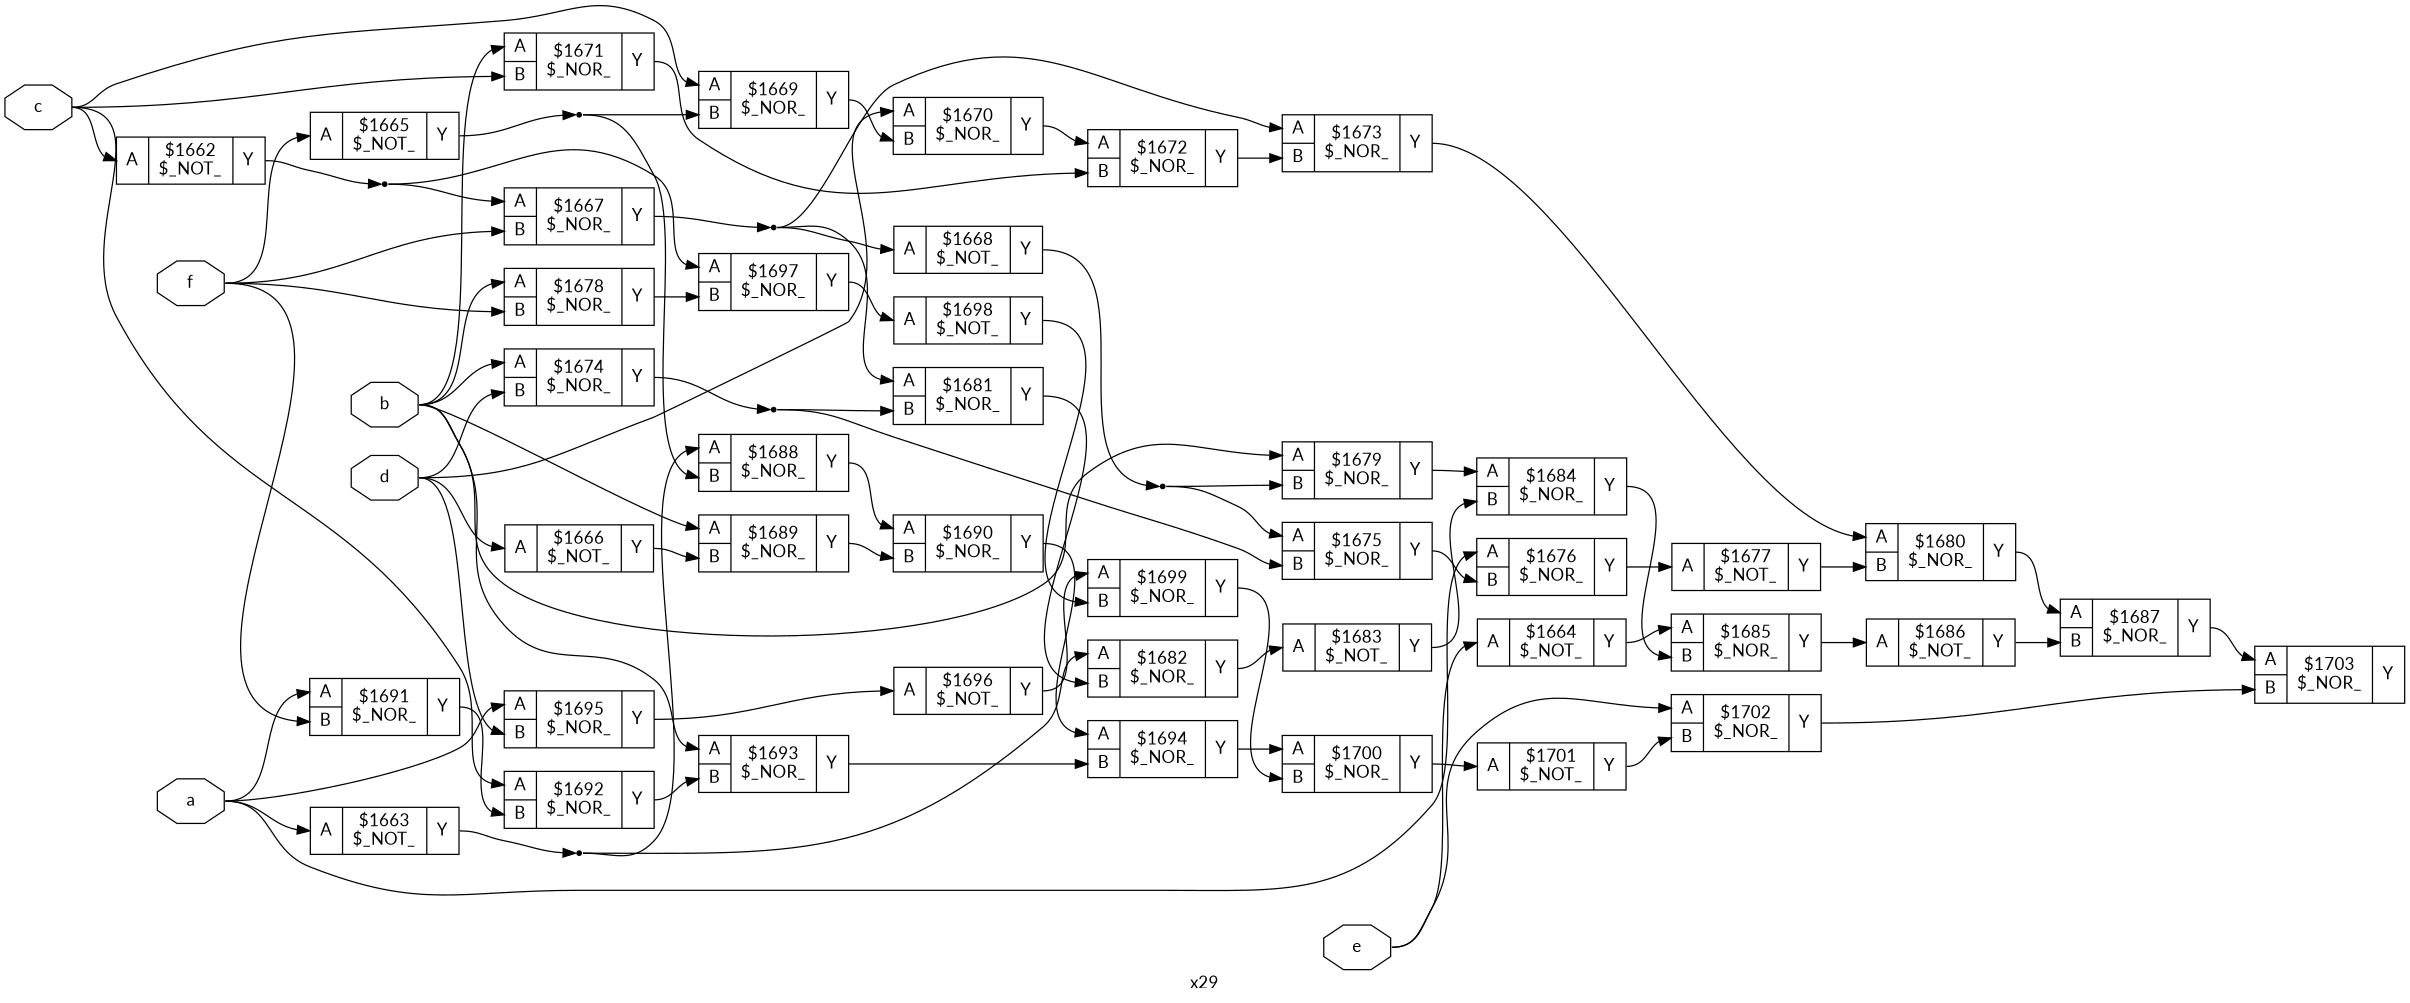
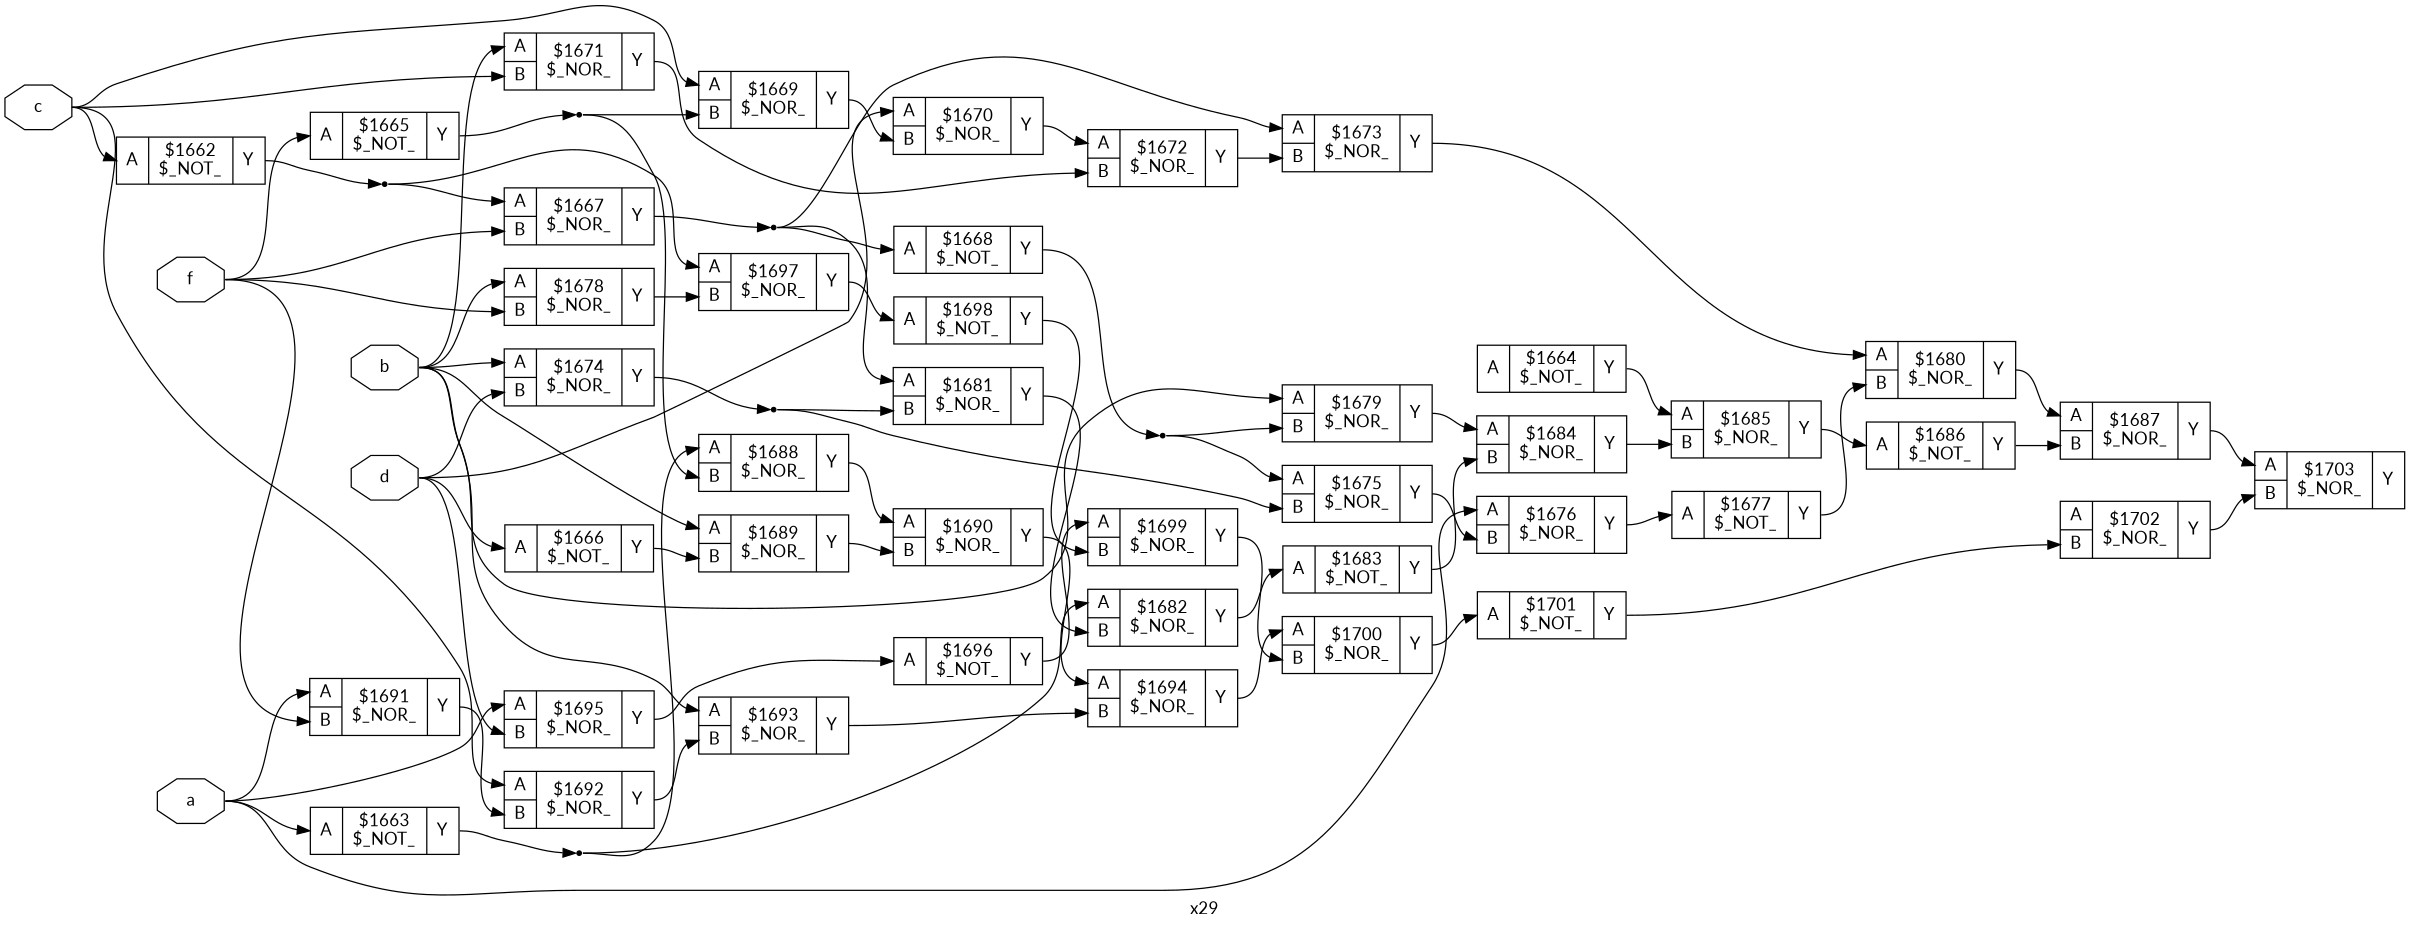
(1357, 947) -> none
